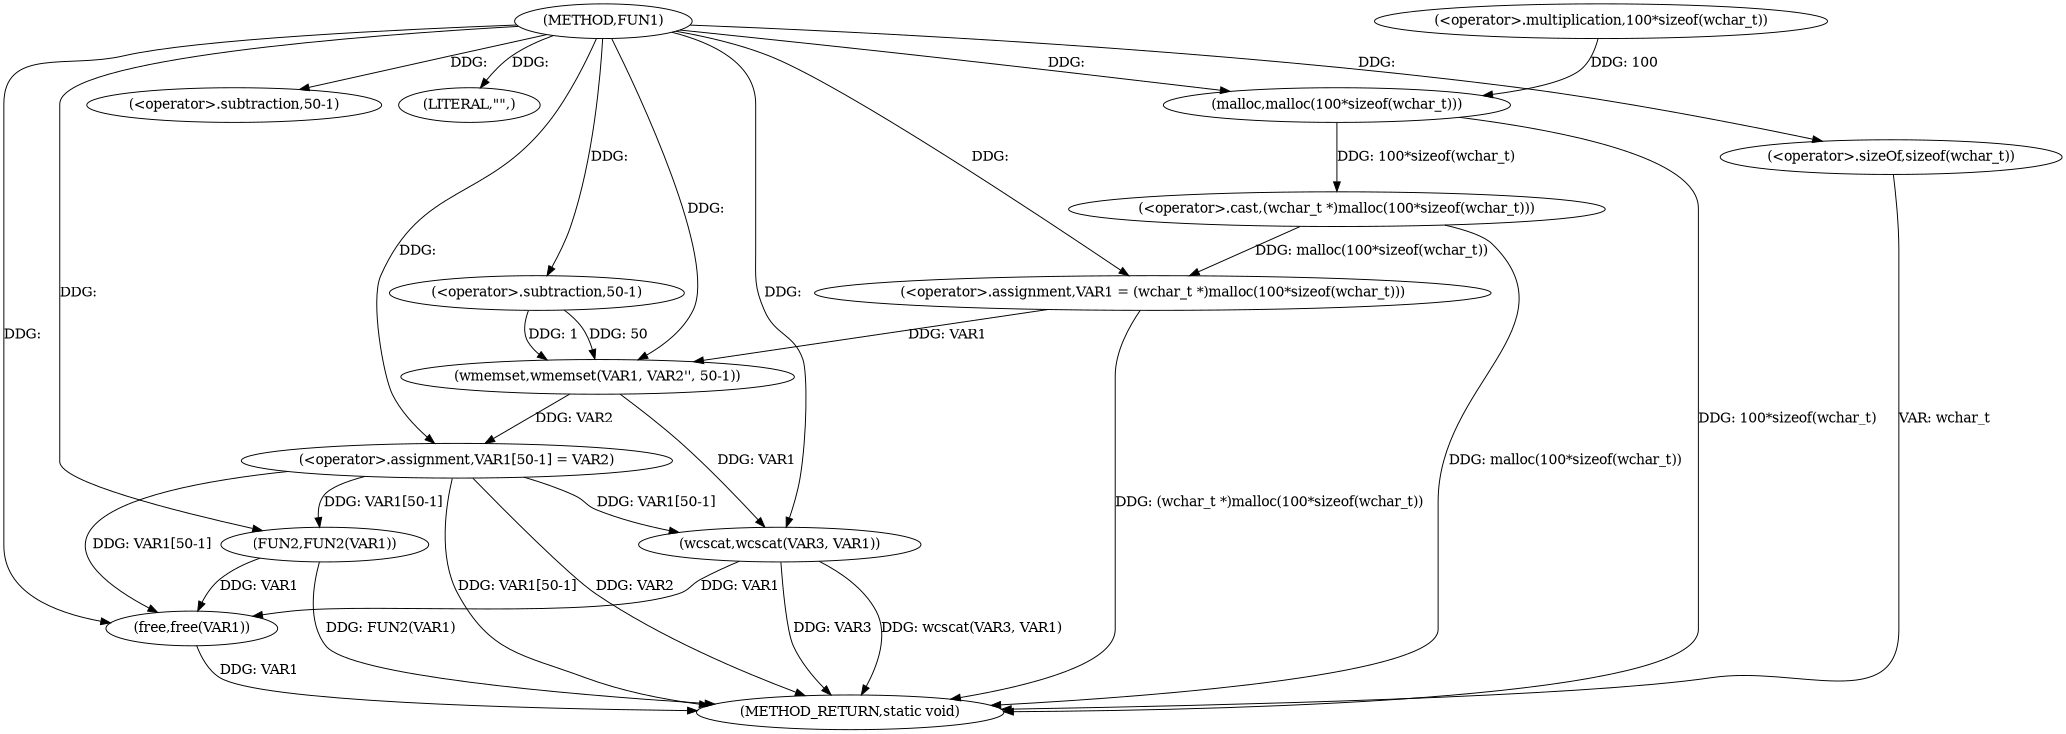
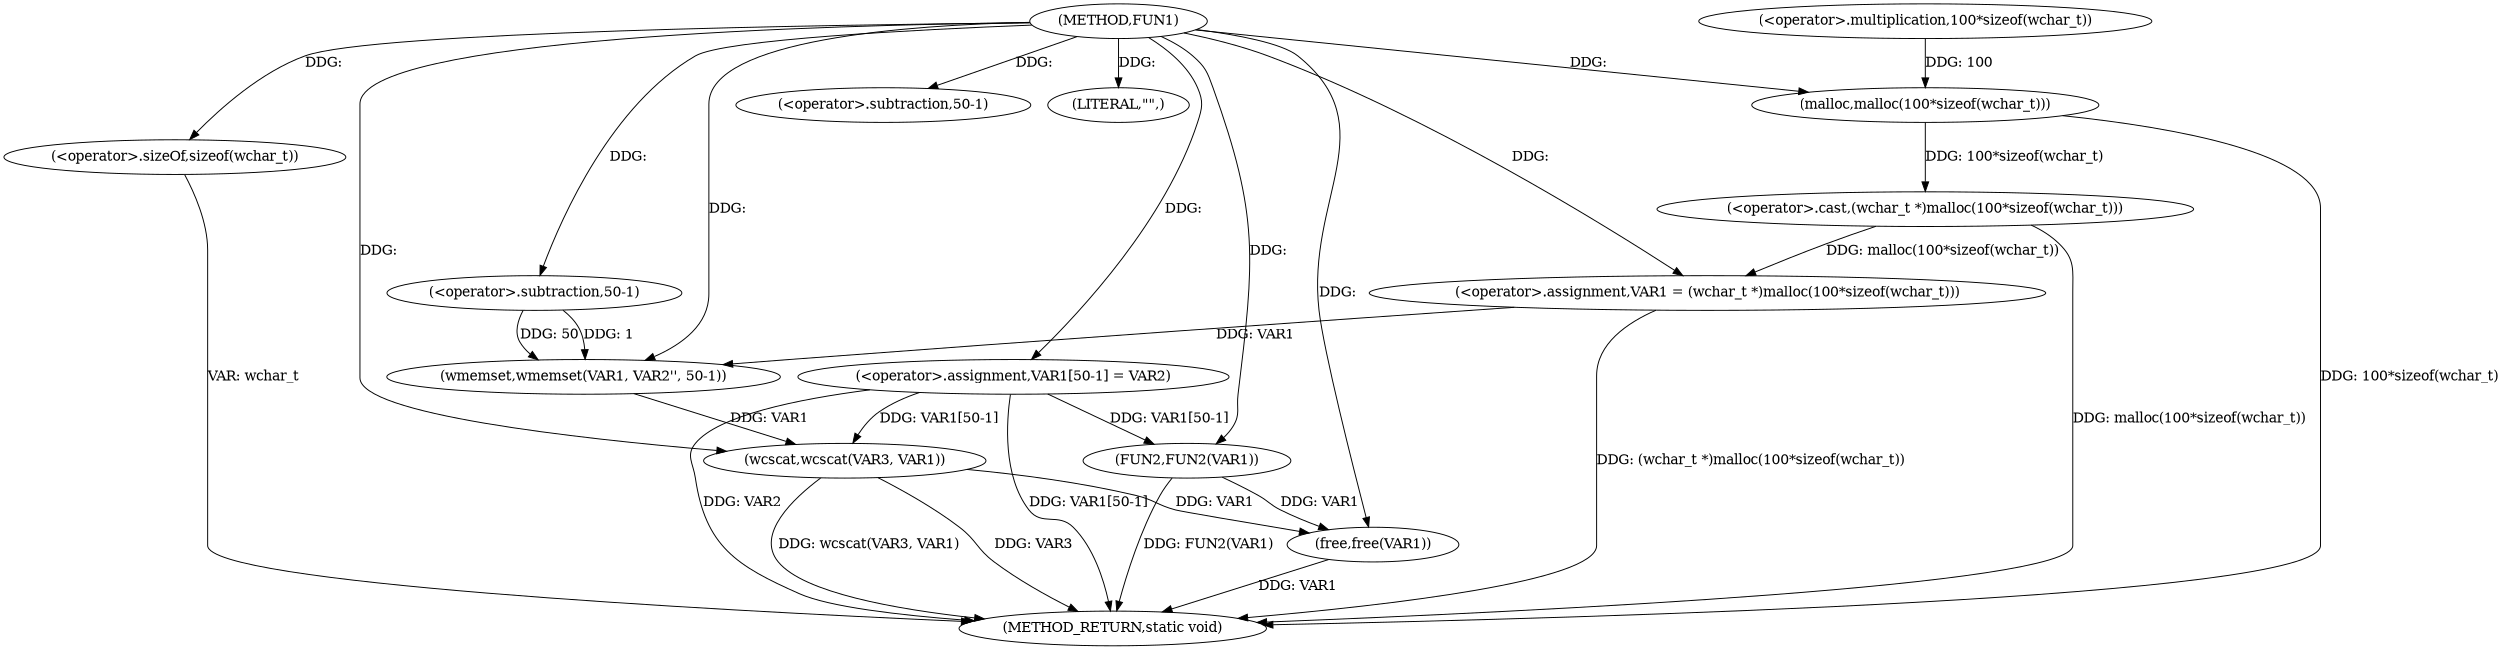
(531, 416) -> none
(125, 506) -> none
